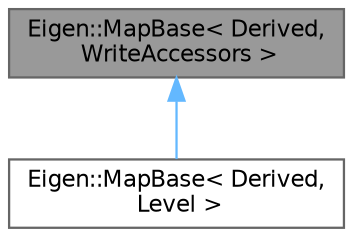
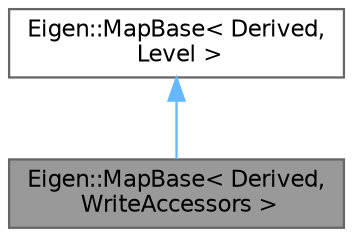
(177, 130) -> (177, 130)
